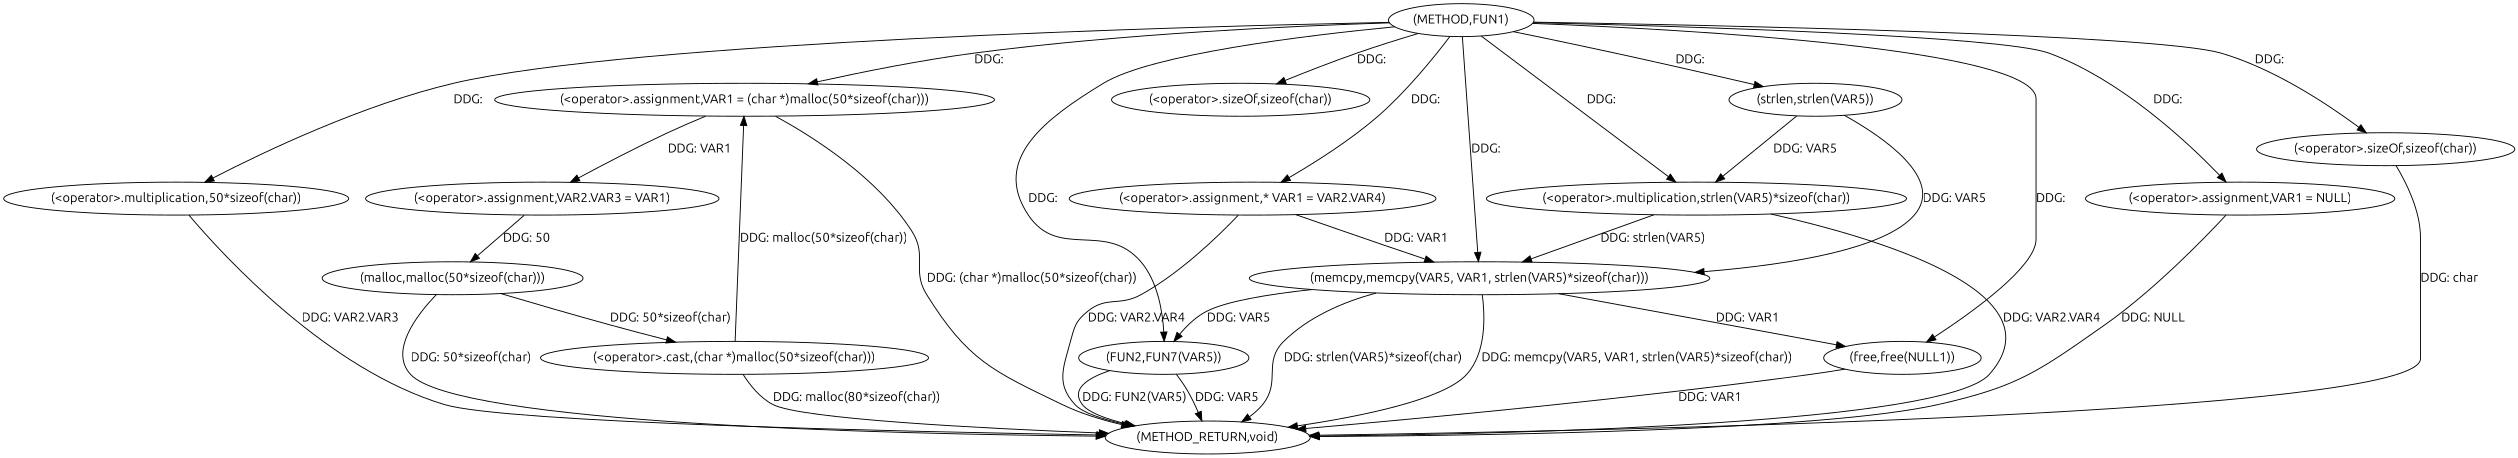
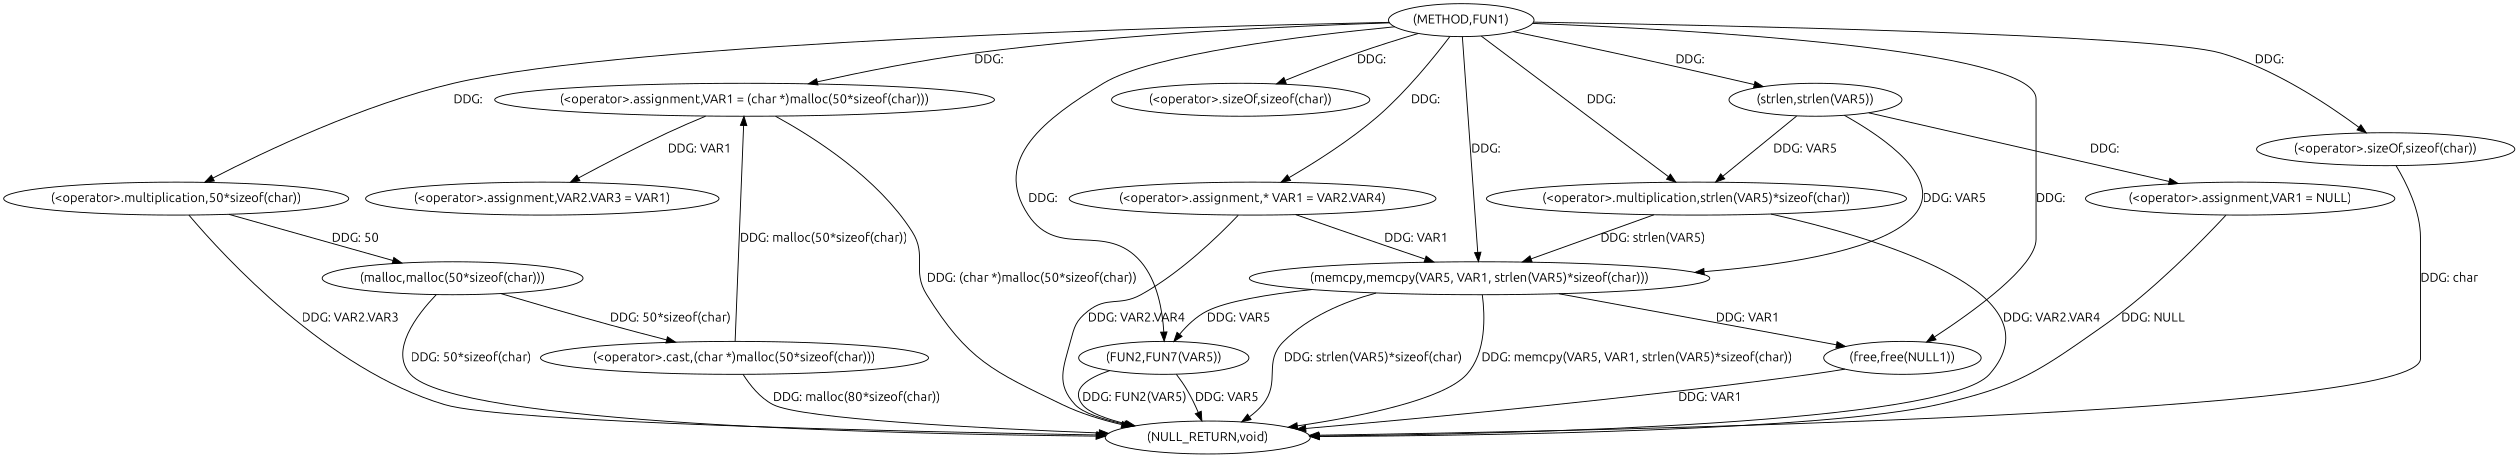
(1915, 38) -> (2019, 147)
(501, 236) -> (311, 237)
(1208, 438) -> (1208, 438)
